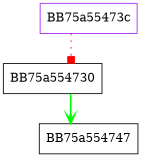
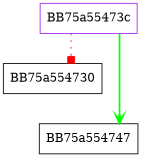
(71, 104) -> (120, 74)
